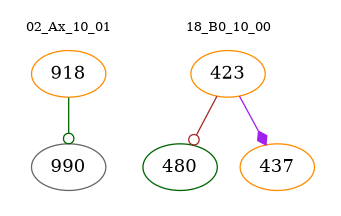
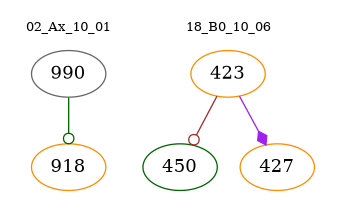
(229, 28) -> (229, 28)
(69, 115) -> (69, 115)
(180, 167) -> (180, 167)
(277, 167) -> (277, 167)
